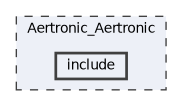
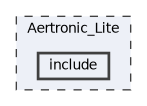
(91, 29) -> (74, 29)
